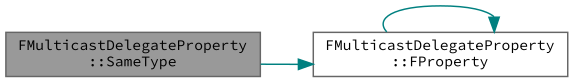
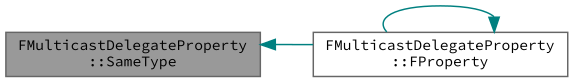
(280, 64) -> (294, 45)
